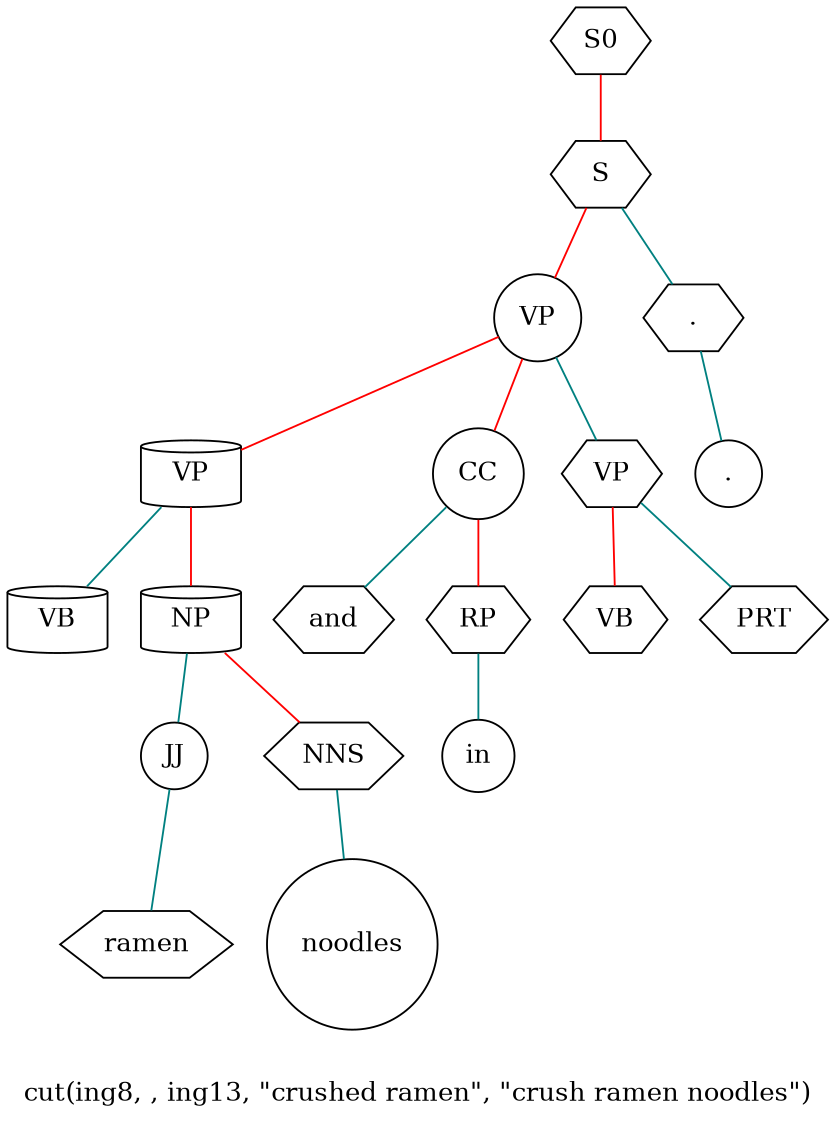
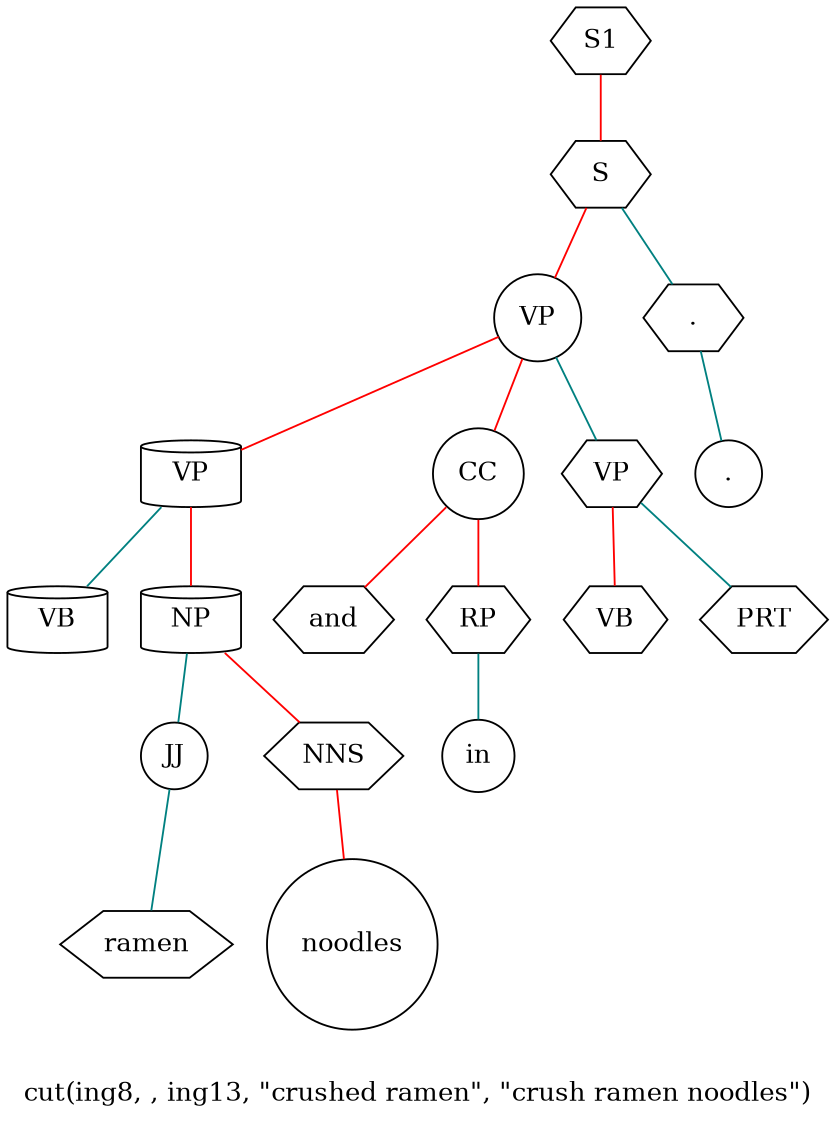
(601, 41) -> (601, 41)
(406, 547) -> (406, 547)
(340, 825) -> (340, 825)
